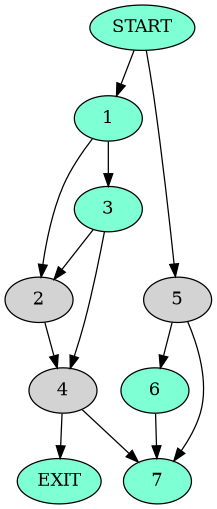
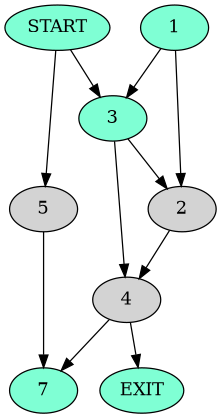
(128, 67) -> (82, 68)
(155, 391) -> none
